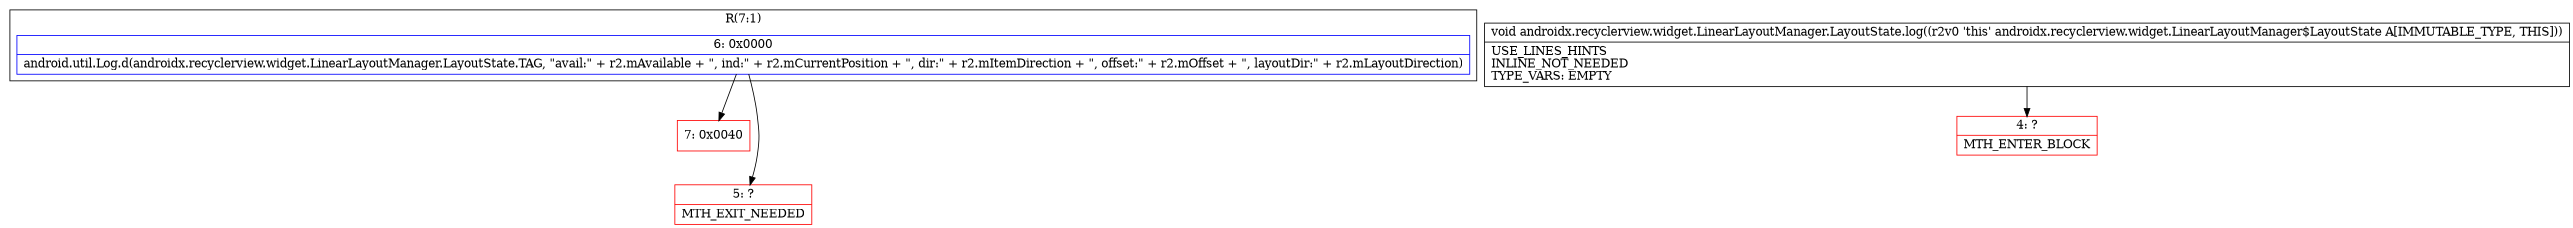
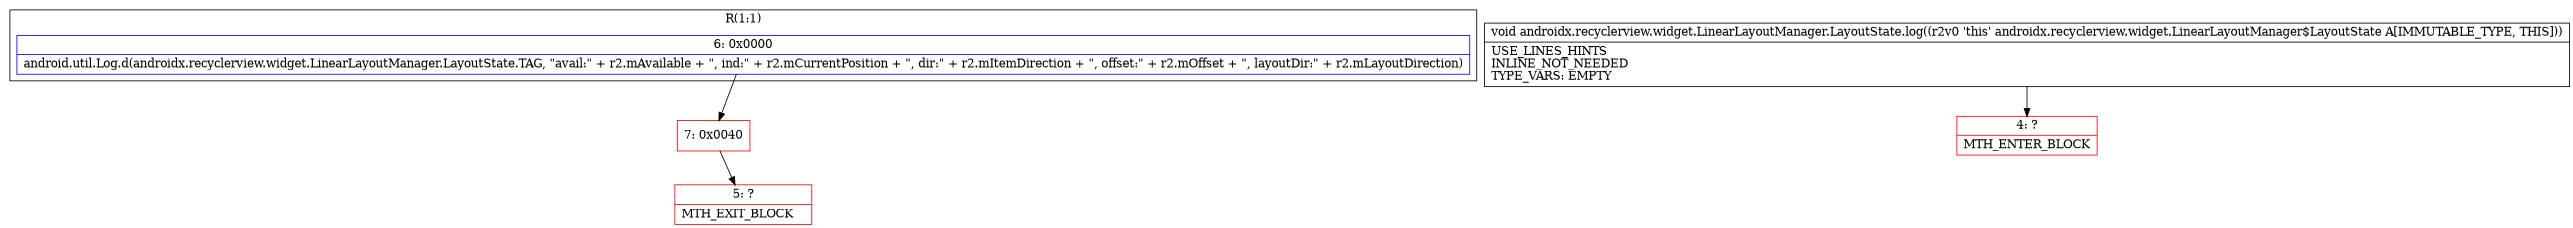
(743, 19) -> (743, 19)
(758, 125) -> (726, 164)
(743, 214) -> (738, 214)
